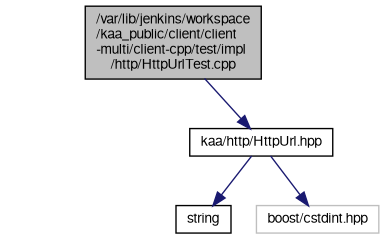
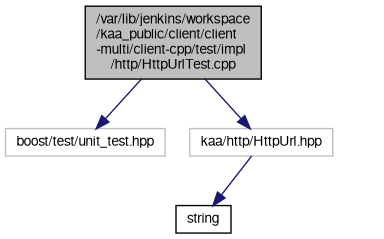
none -> (85, 142)
(261, 142) -> (261, 142)
(318, 219) -> none
